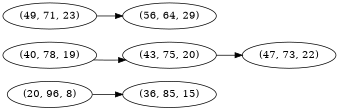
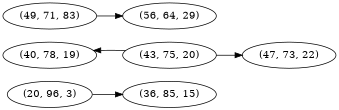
(50, 16) -> (50, 16)
(106, 60) -> (113, 50)
(50, 94) -> (50, 94)
